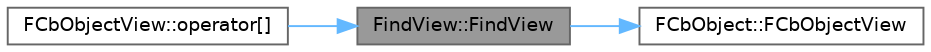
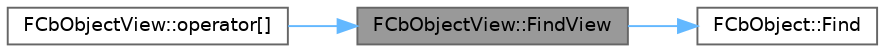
(464, 26) -> (493, 26)
(781, 26) -> (787, 26)
